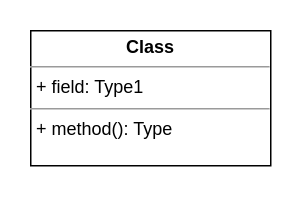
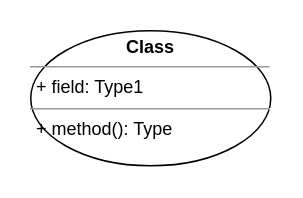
(151, 98) -> (151, 98)
